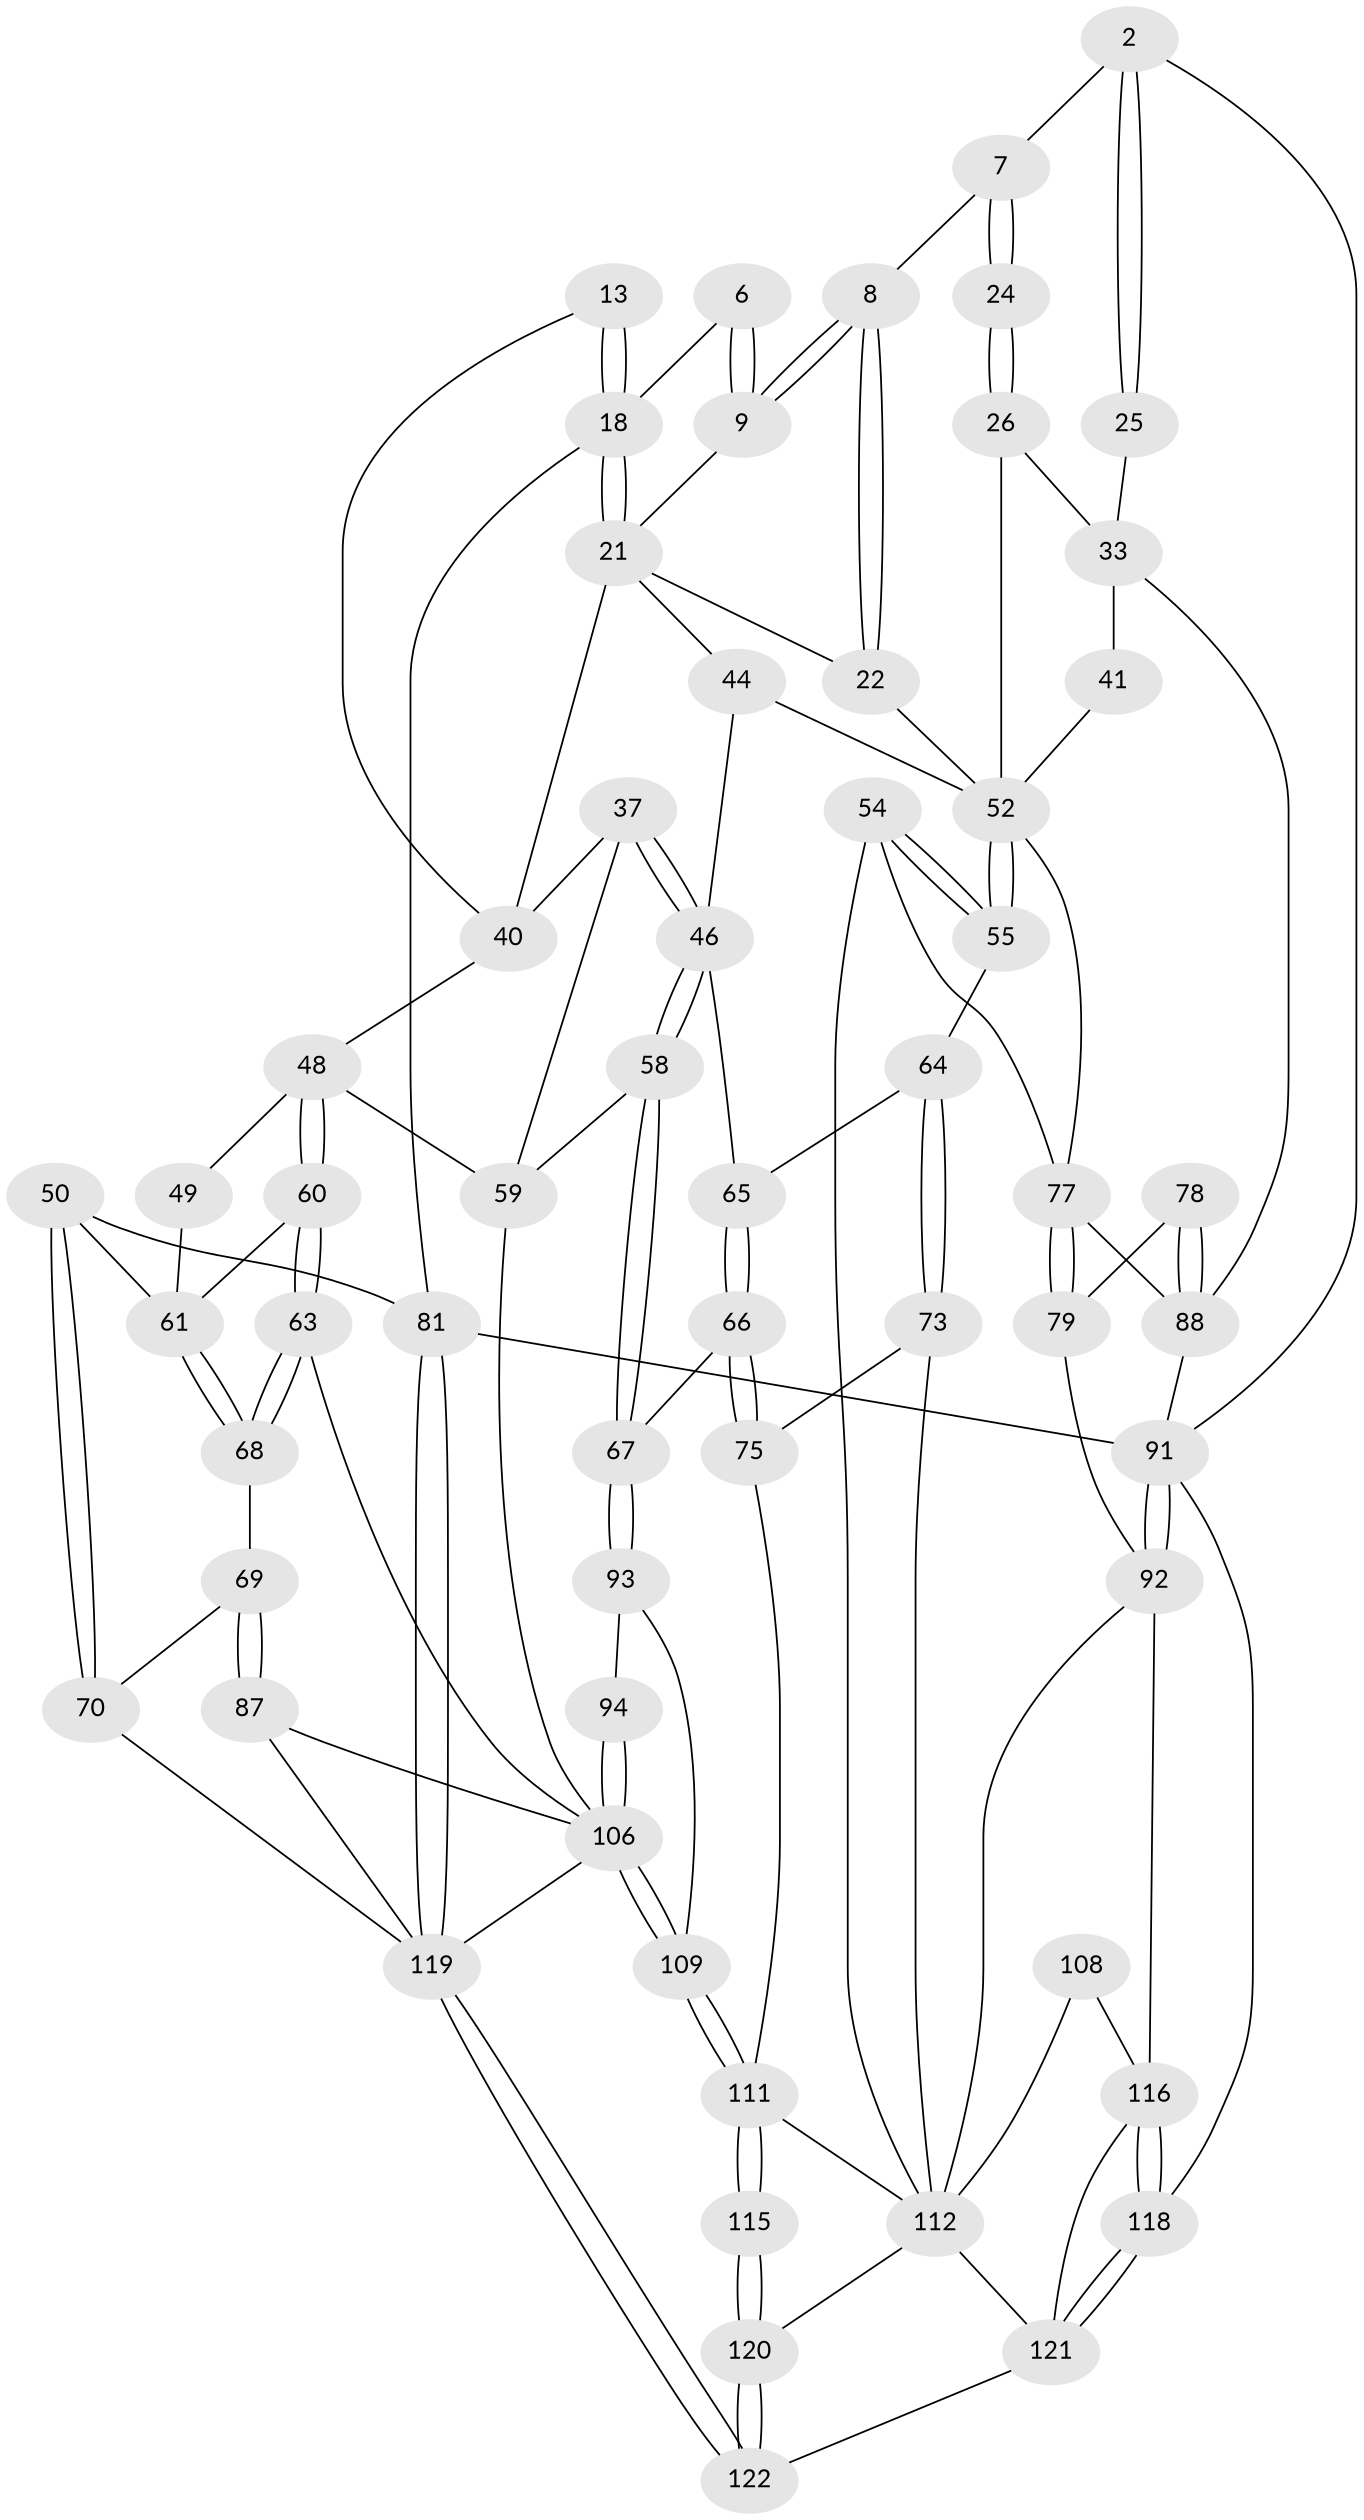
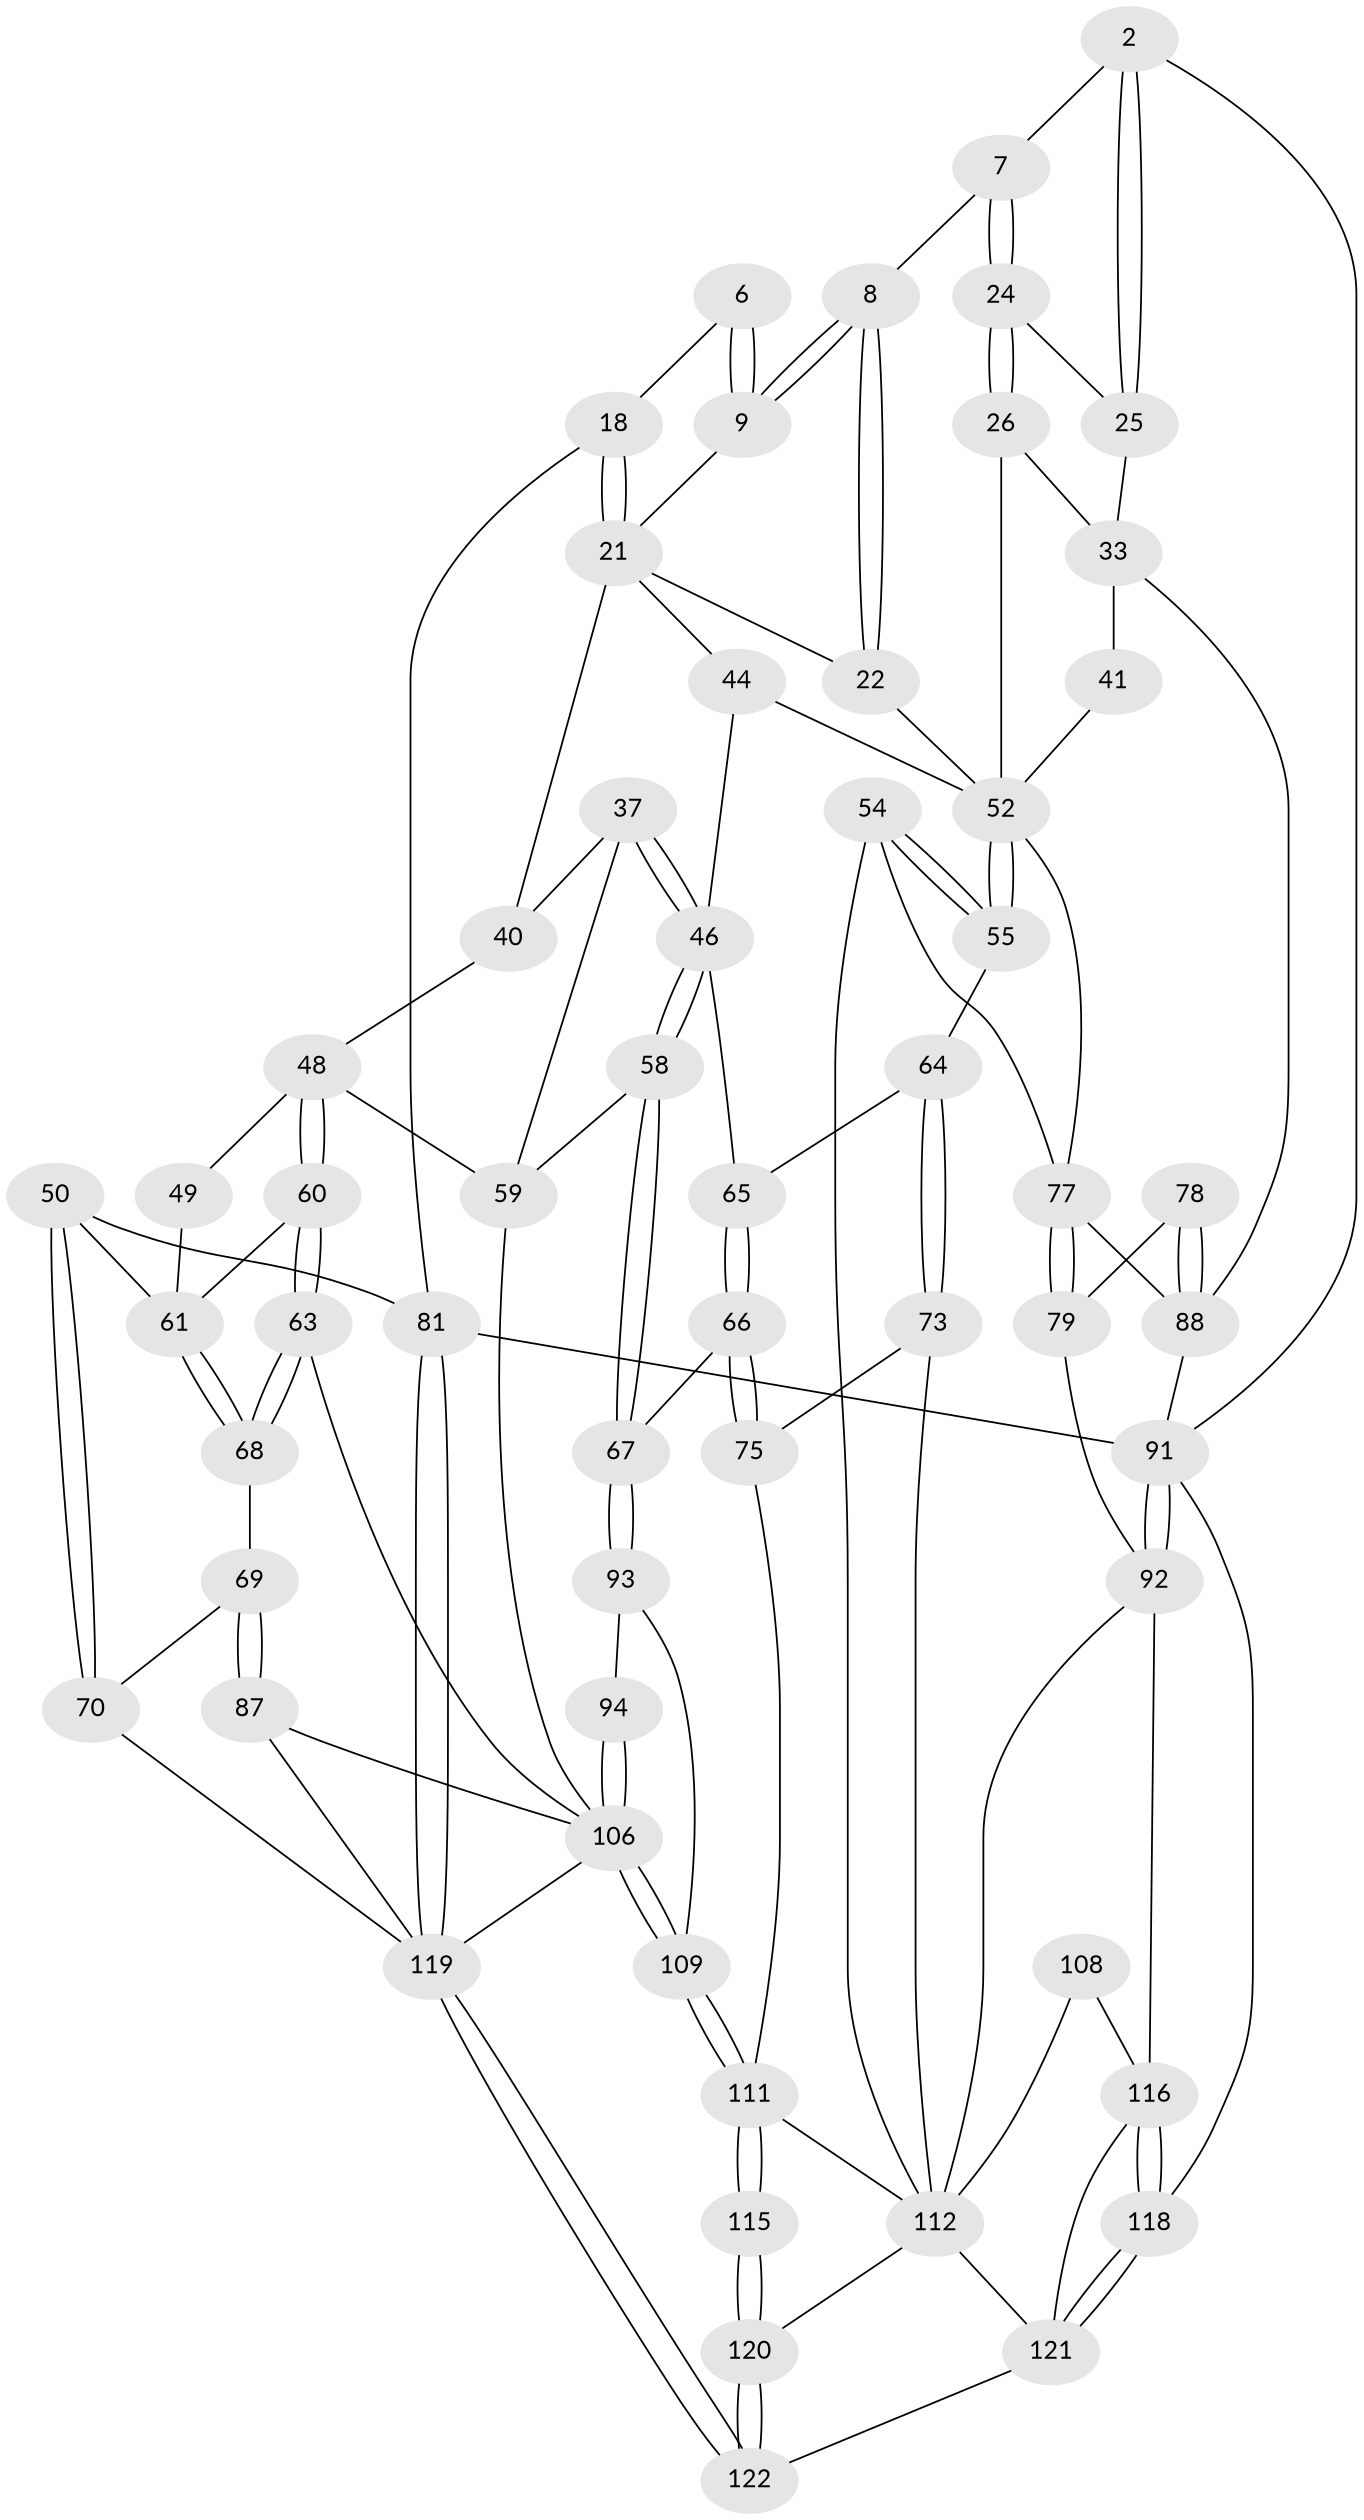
(614, 296) -> none
none -> (1065, 360)
